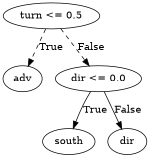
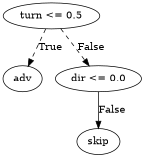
(69, 142) -> none
(127, 142) -> (98, 142)
